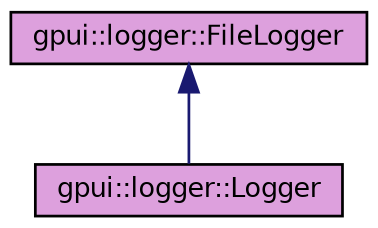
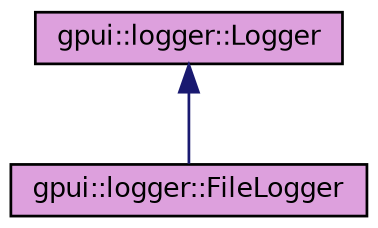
(189, 128) -> (189, 128)
